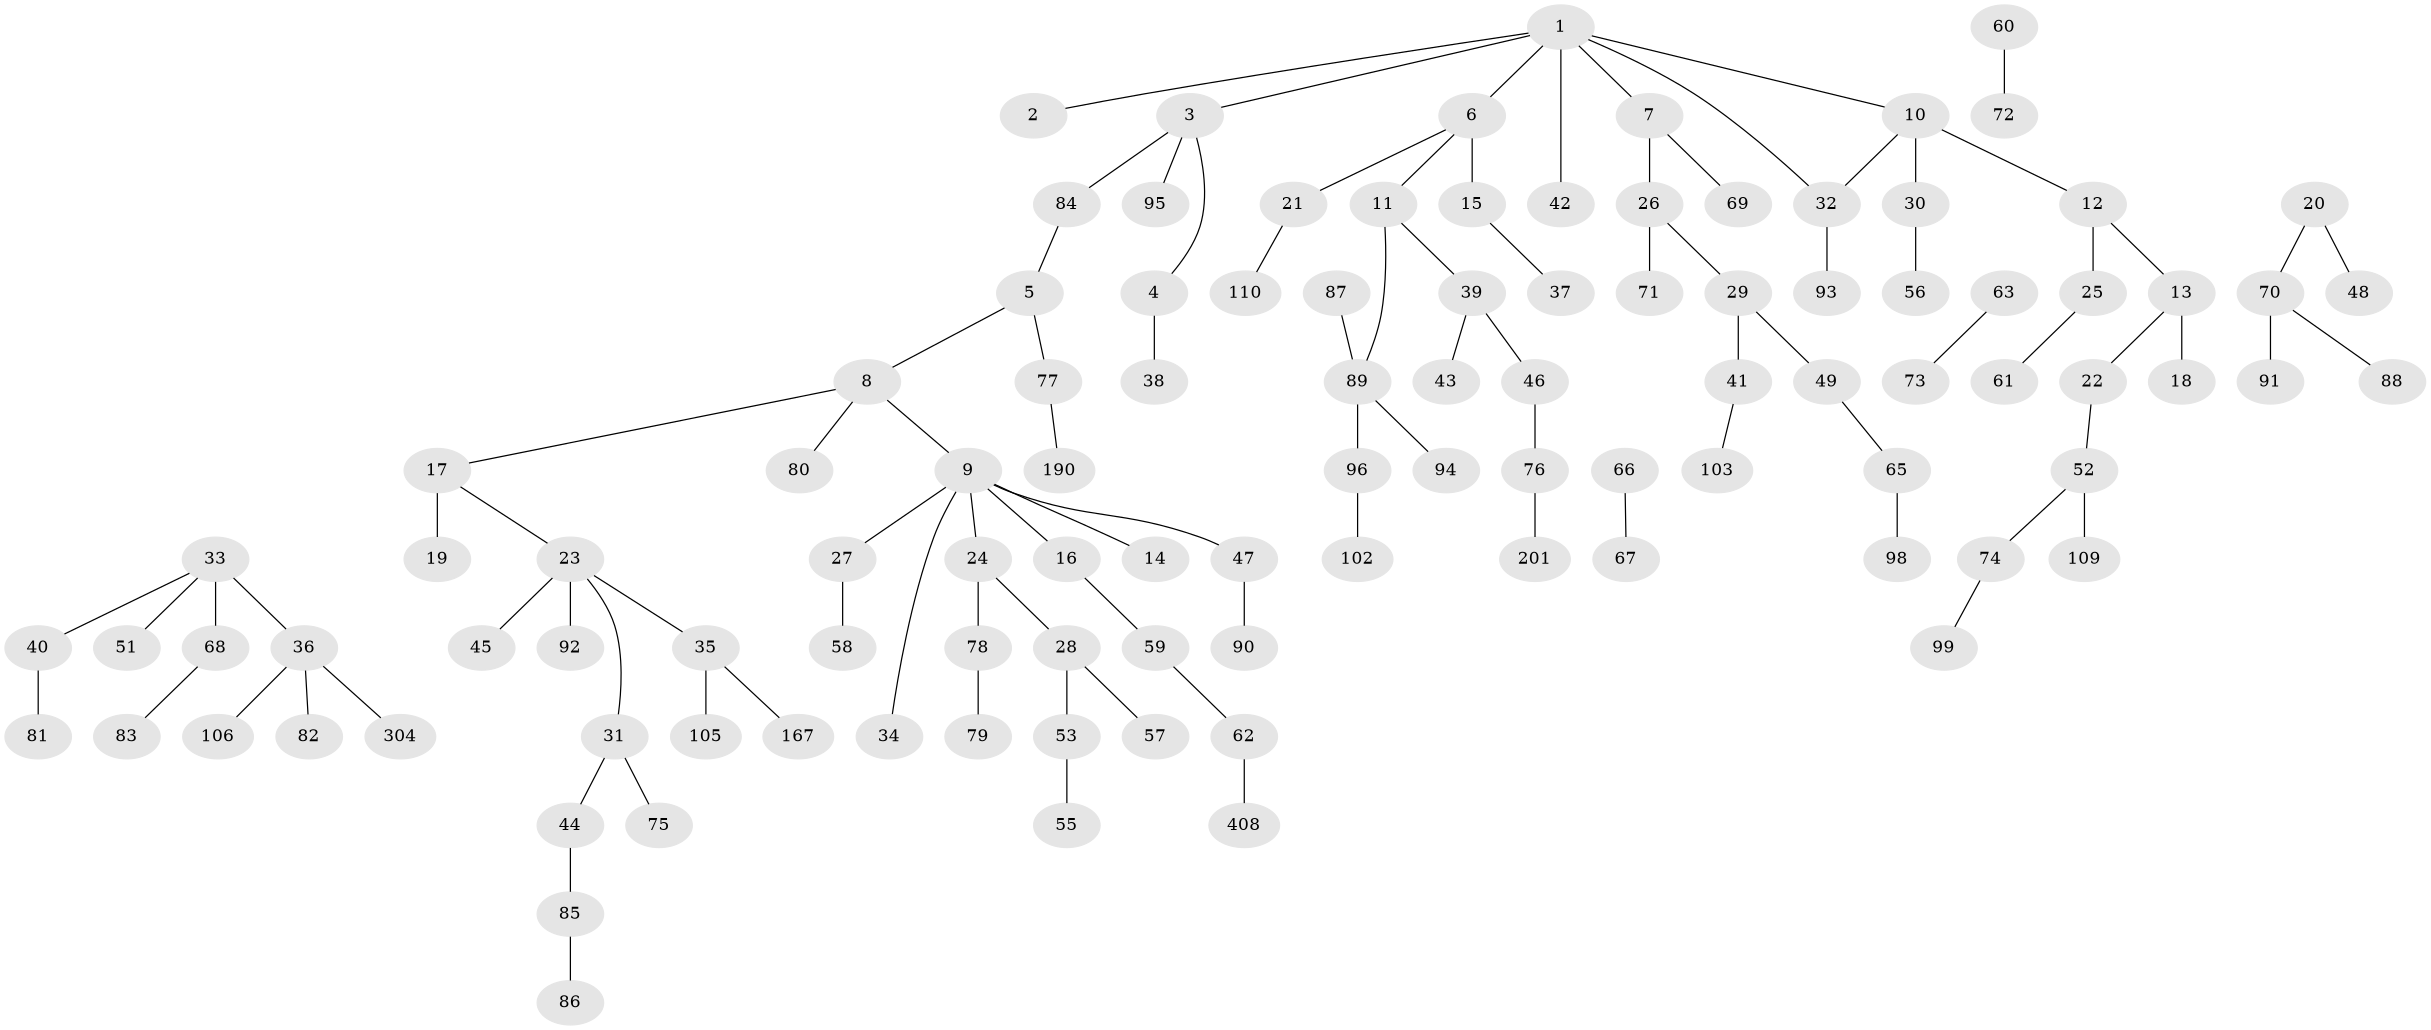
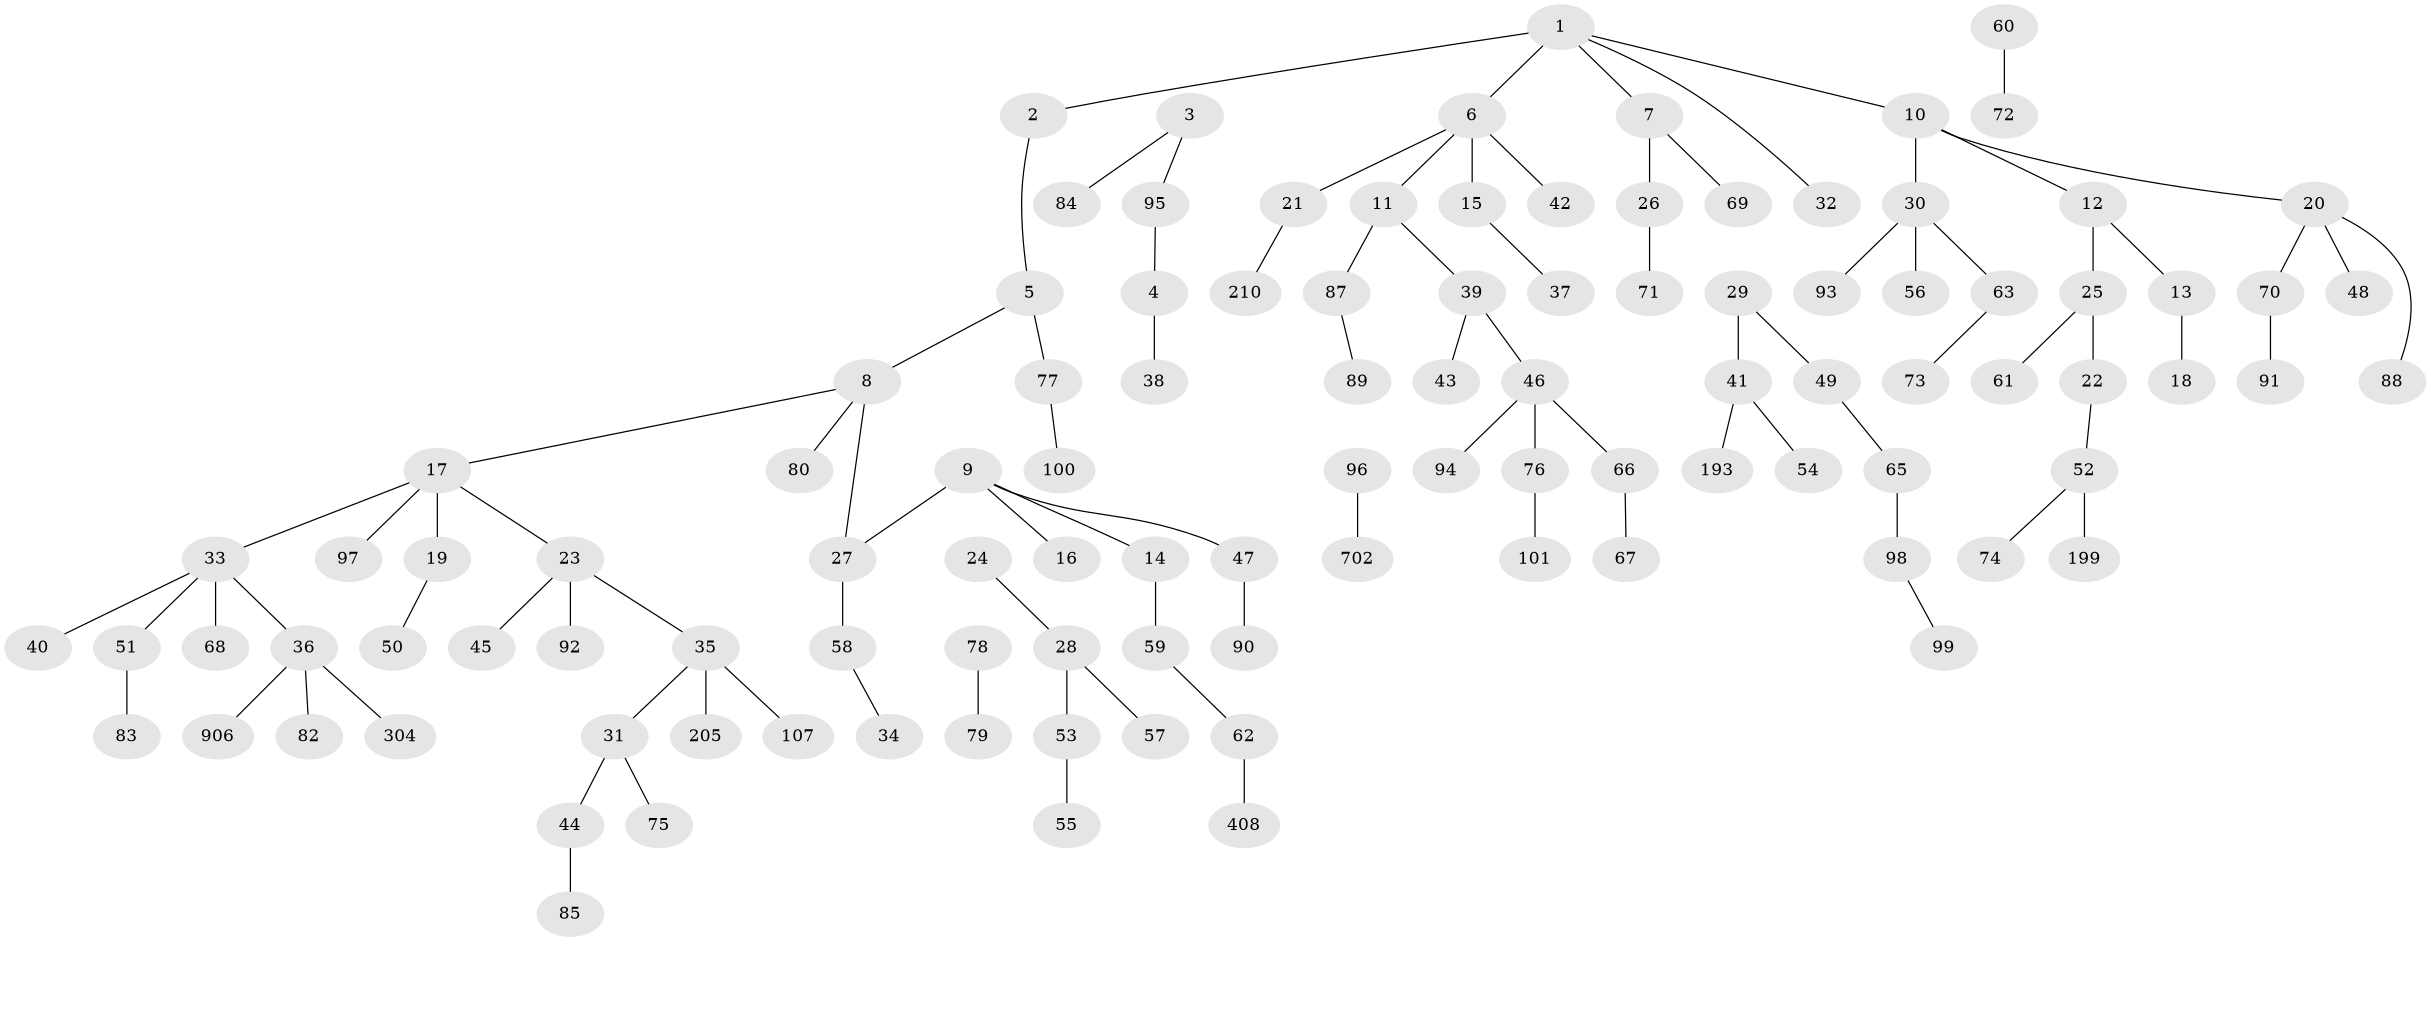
(1376, 71) -> none
(1561, 116) -> (1516, 160)
(1871, 160) -> (2109, 175)
(1203, 210) -> (1155, 249)
(1048, 249) -> (1022, 204)
(1694, 249) -> none
(1827, 249) -> (1871, 249)
none -> (1960, 249)
(1245, 293) -> (1245, 293)
(1384, 295) -> (1360, 249)
(2138, 337) -> (2093, 338)
(2332, 338) -> (2405, 275)
(918, 426) -> (855, 471)
(1358, 426) -> none
(1402, 426) -> (1491, 426)
none -> (1580, 426)
(1059, 471) -> (1059, 471)
(1717, 471) -> (1717, 471)
none -> (1808, 471)
none -> (327, 515)
(973, 515) -> none
none -> (349, 559)
(1358, 559) -> (1358, 559)
(1535, 559) -> (1535, 559)
(2084, 559) -> (2084, 559)
(915, 600) -> (866, 692)
(978, 604) -> none
(1111, 604) -> (1156, 604)
(1967, 604) -> (1921, 604)
(619, 643) -> (660, 692)
none -> (393, 648)
(171, 692) -> (127, 692)
(38, 737) -> none
(218, 737) -> (218, 737)
(706, 737) -> (706, 737)
(798, 737) -> (798, 737)
(570, 1003) -> none
